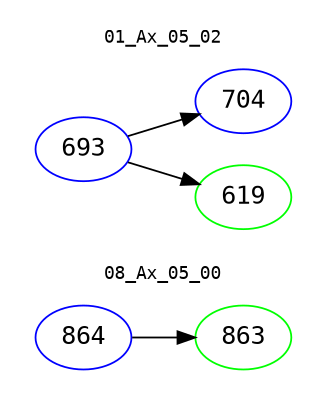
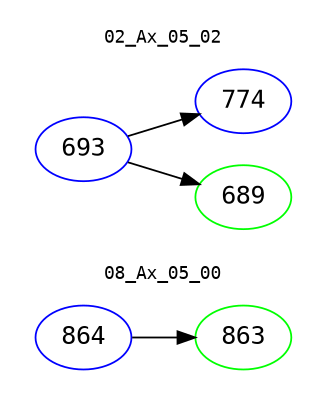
(163, 38) -> (163, 38)
(243, 101) -> (243, 101)
(243, 197) -> (243, 197)
